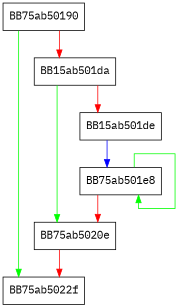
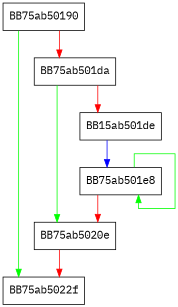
(75, 72) -> (75, 72)
